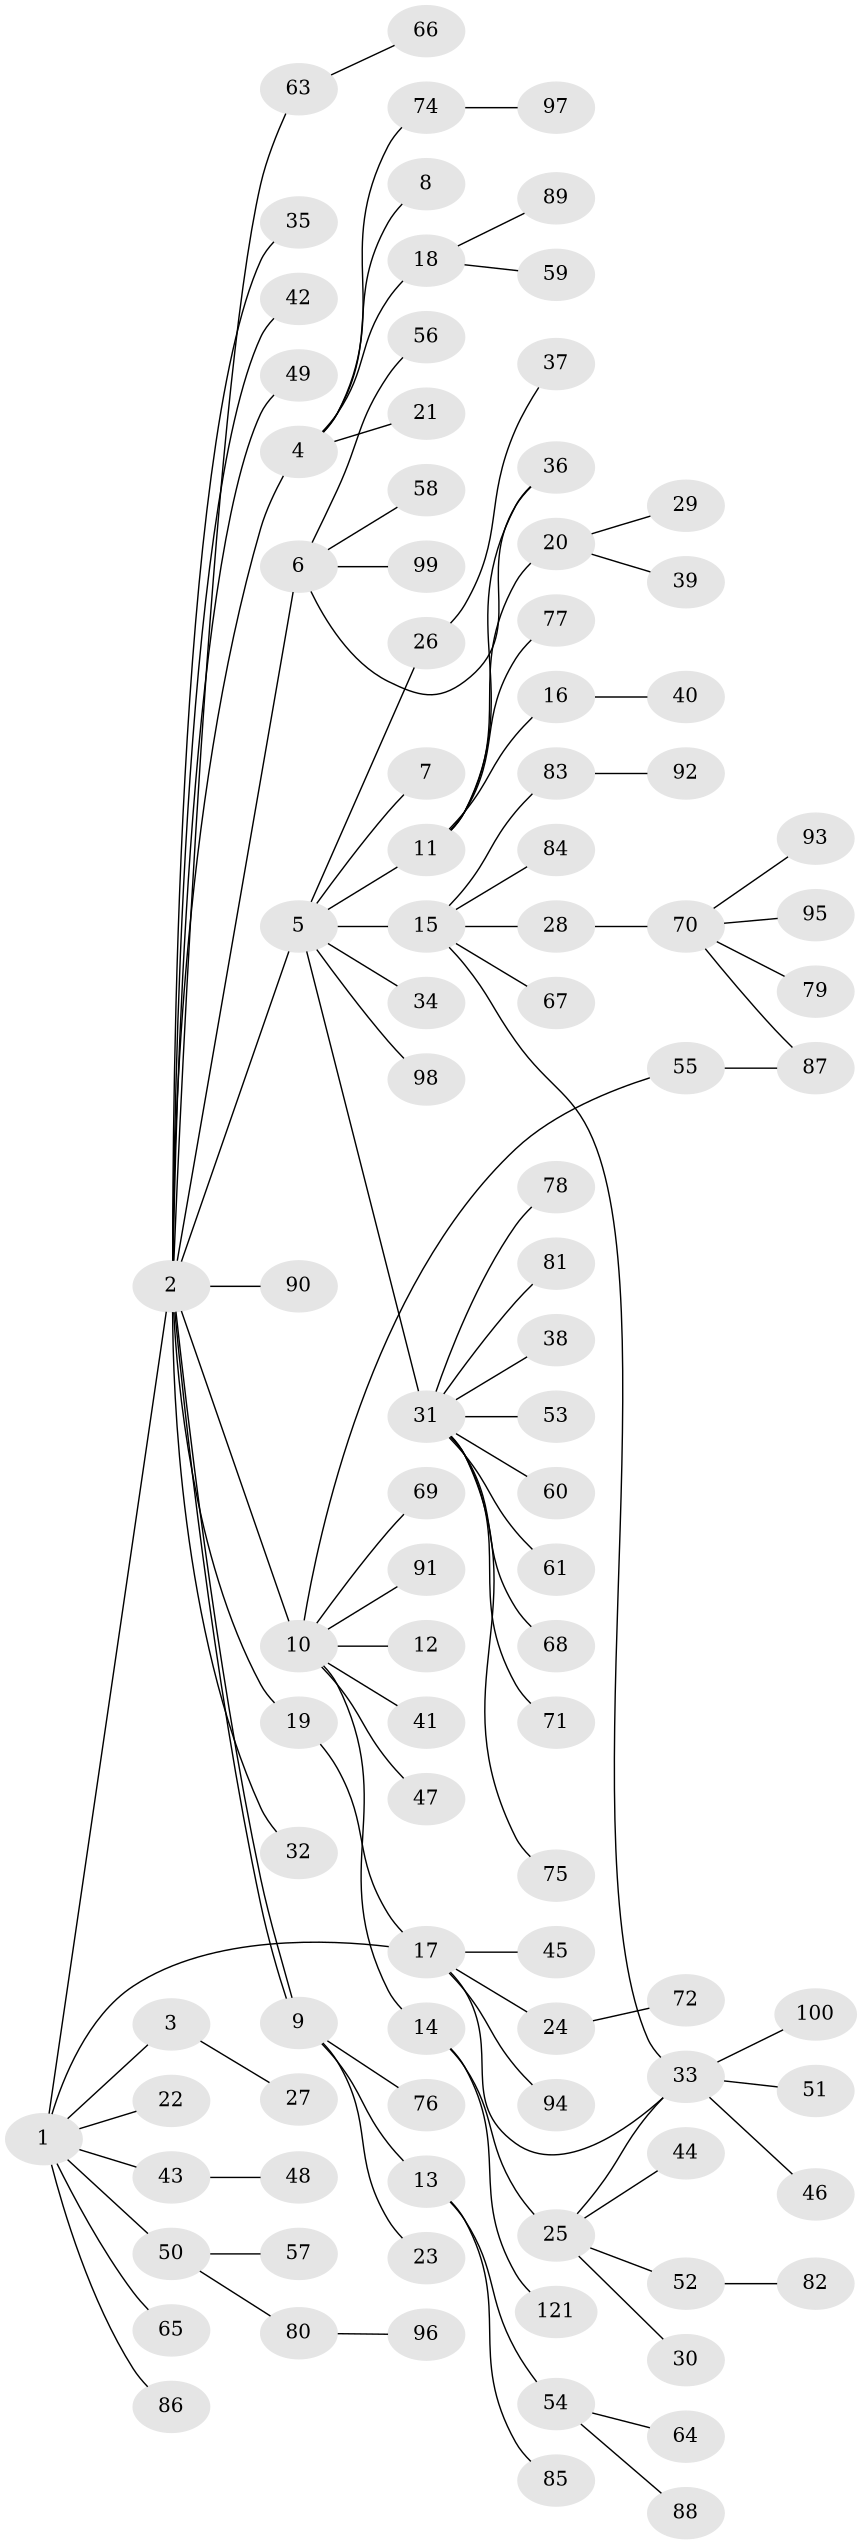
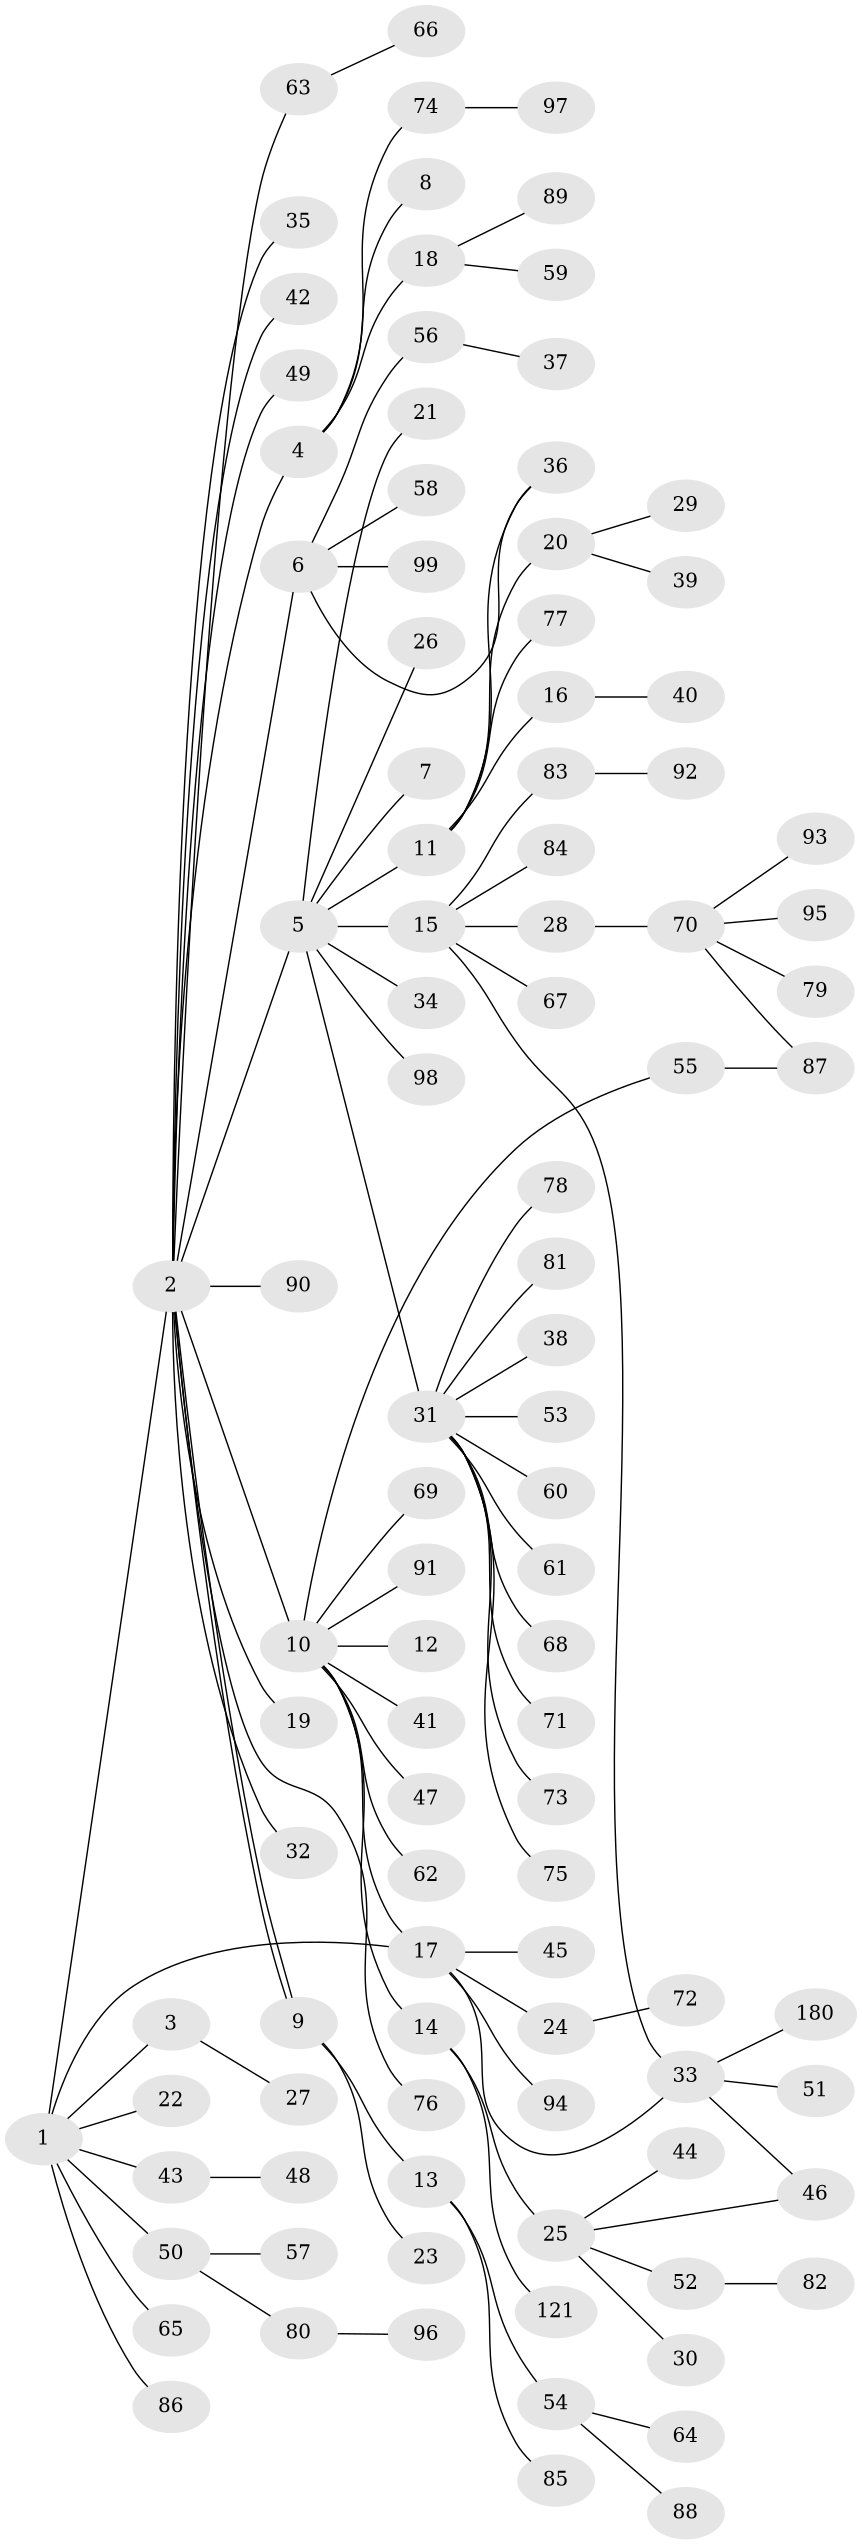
(370, 431) -> (336, 662)
(495, 506) -> (491, 351)
none -> (556, 1799)
(354, 1808) -> (371, 1869)
none -> (426, 1876)
(816, 2014) -> (816, 2014)
(363, 2064) -> (244, 1725)
(620, 2156) -> (686, 2215)
